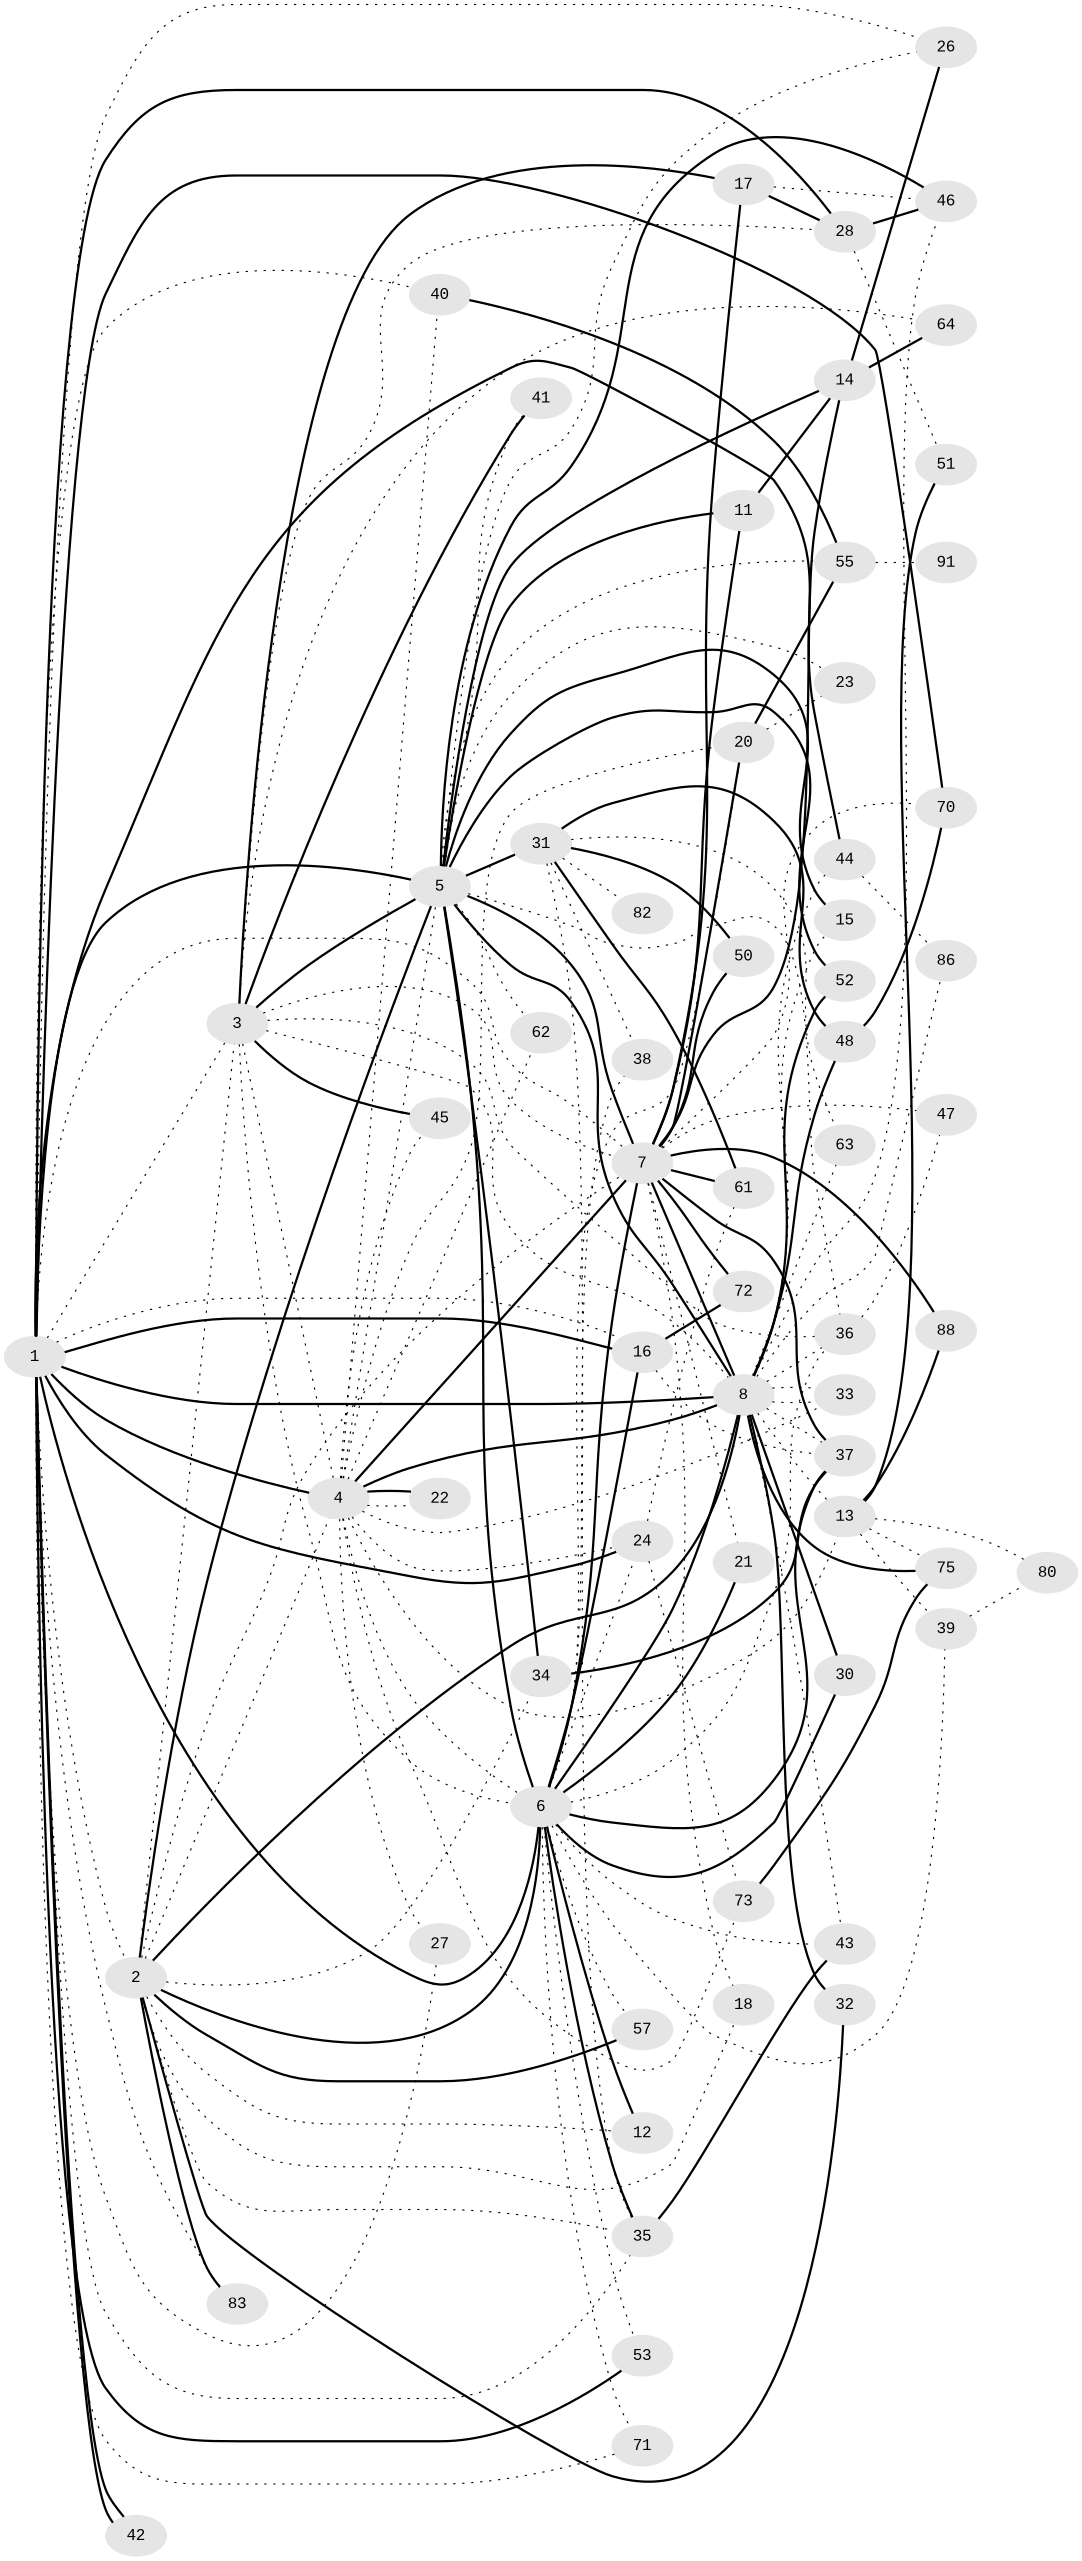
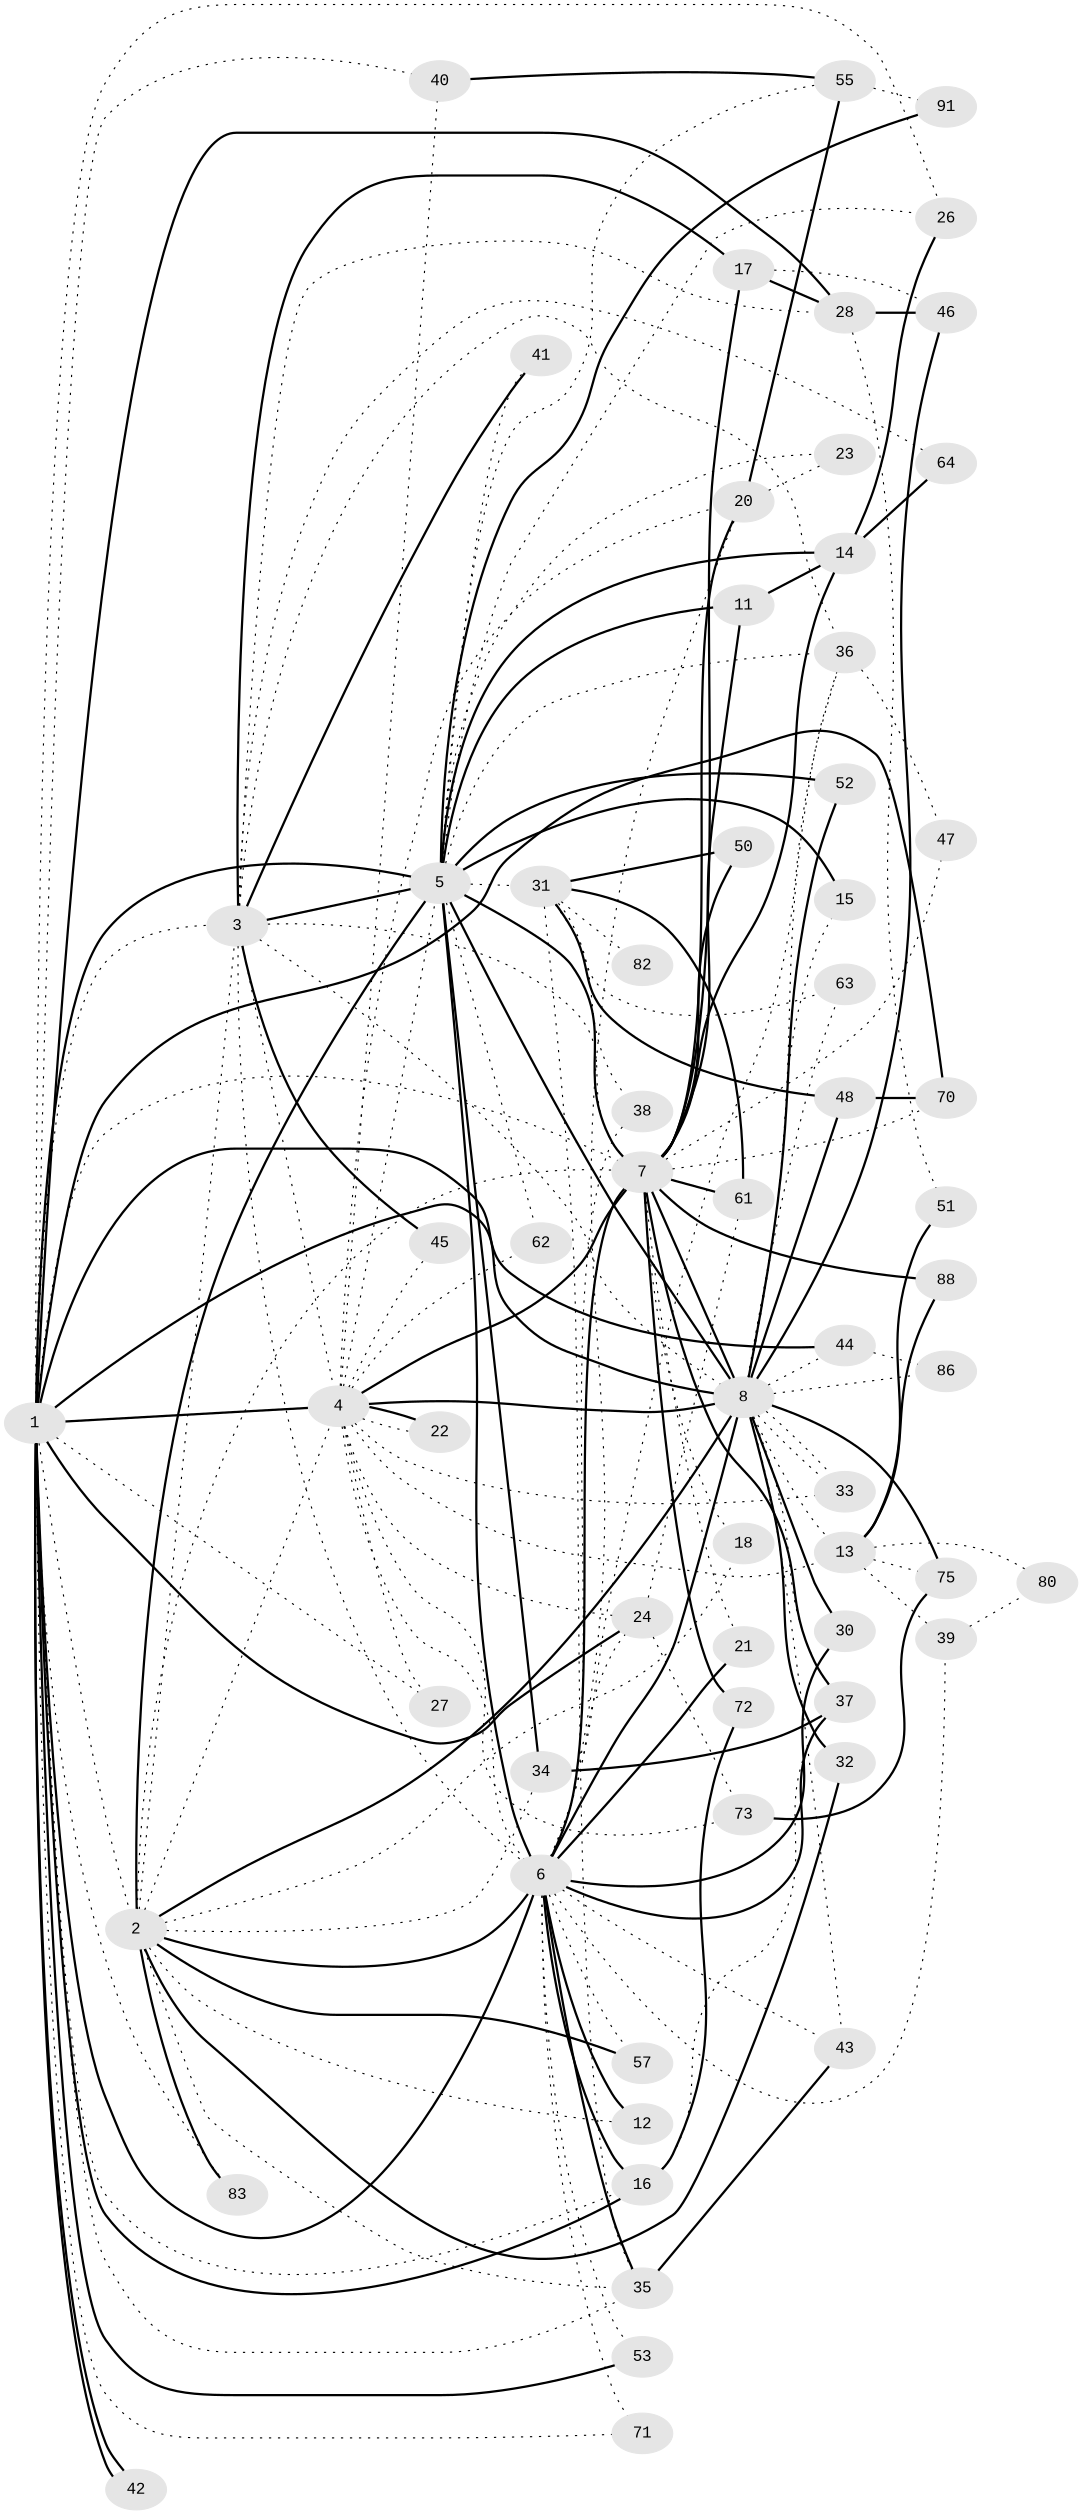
(603, 404) -> (580, 419)
(483, 868) -> (483, 885)
(900, 1024) -> (908, 923)
